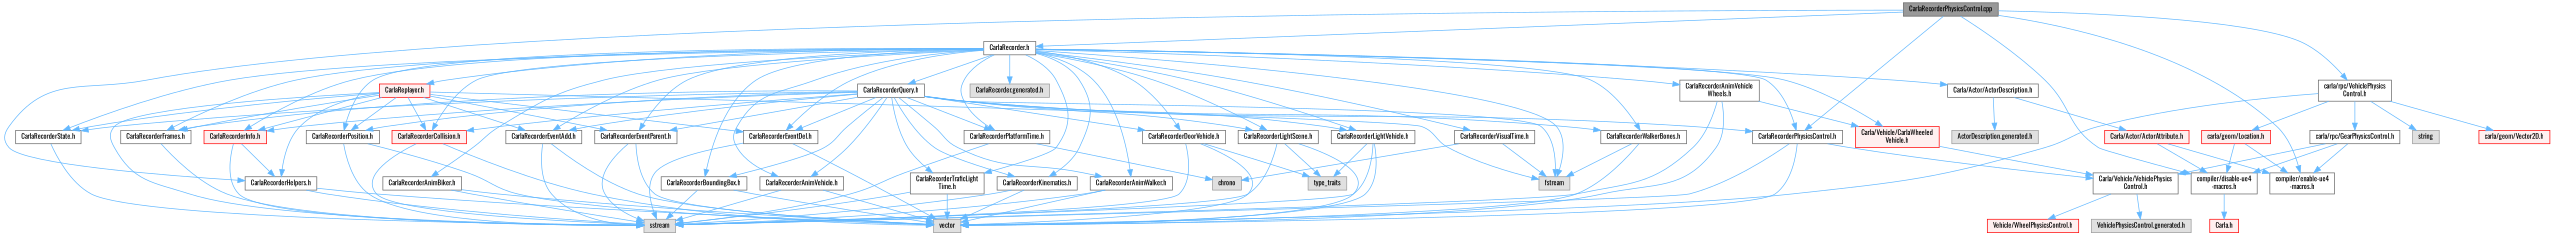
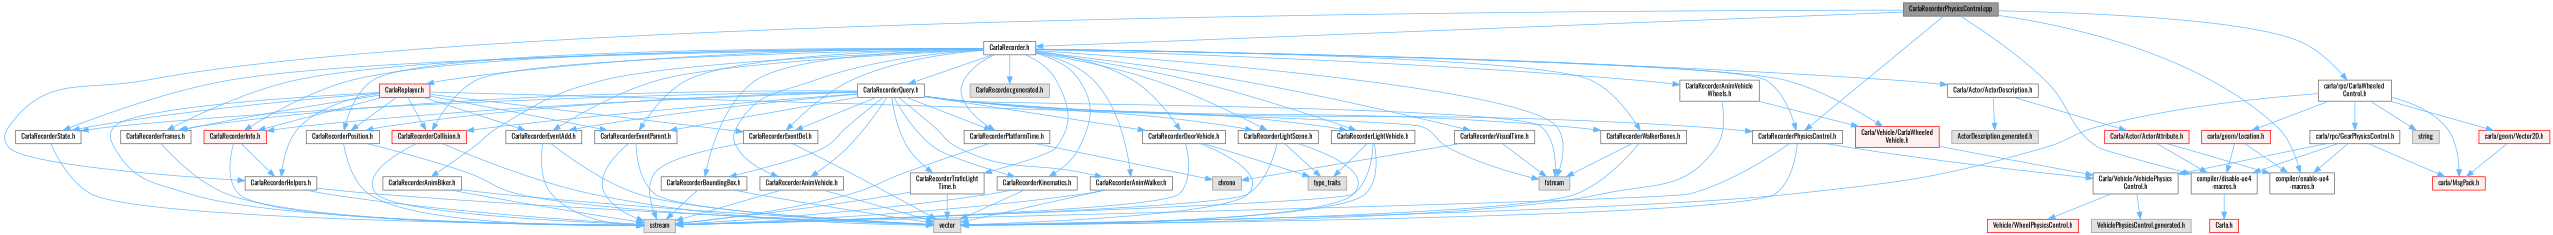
(2355, 91) -> (2355, 91)
none -> (2459, 183)
(1220, 210) -> none
